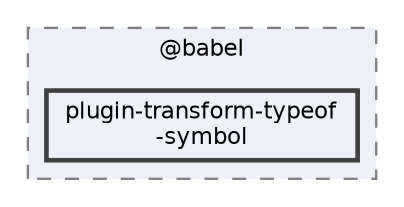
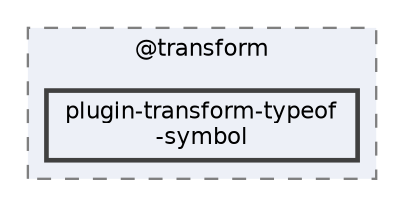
(202, 50) -> (202, 50)
